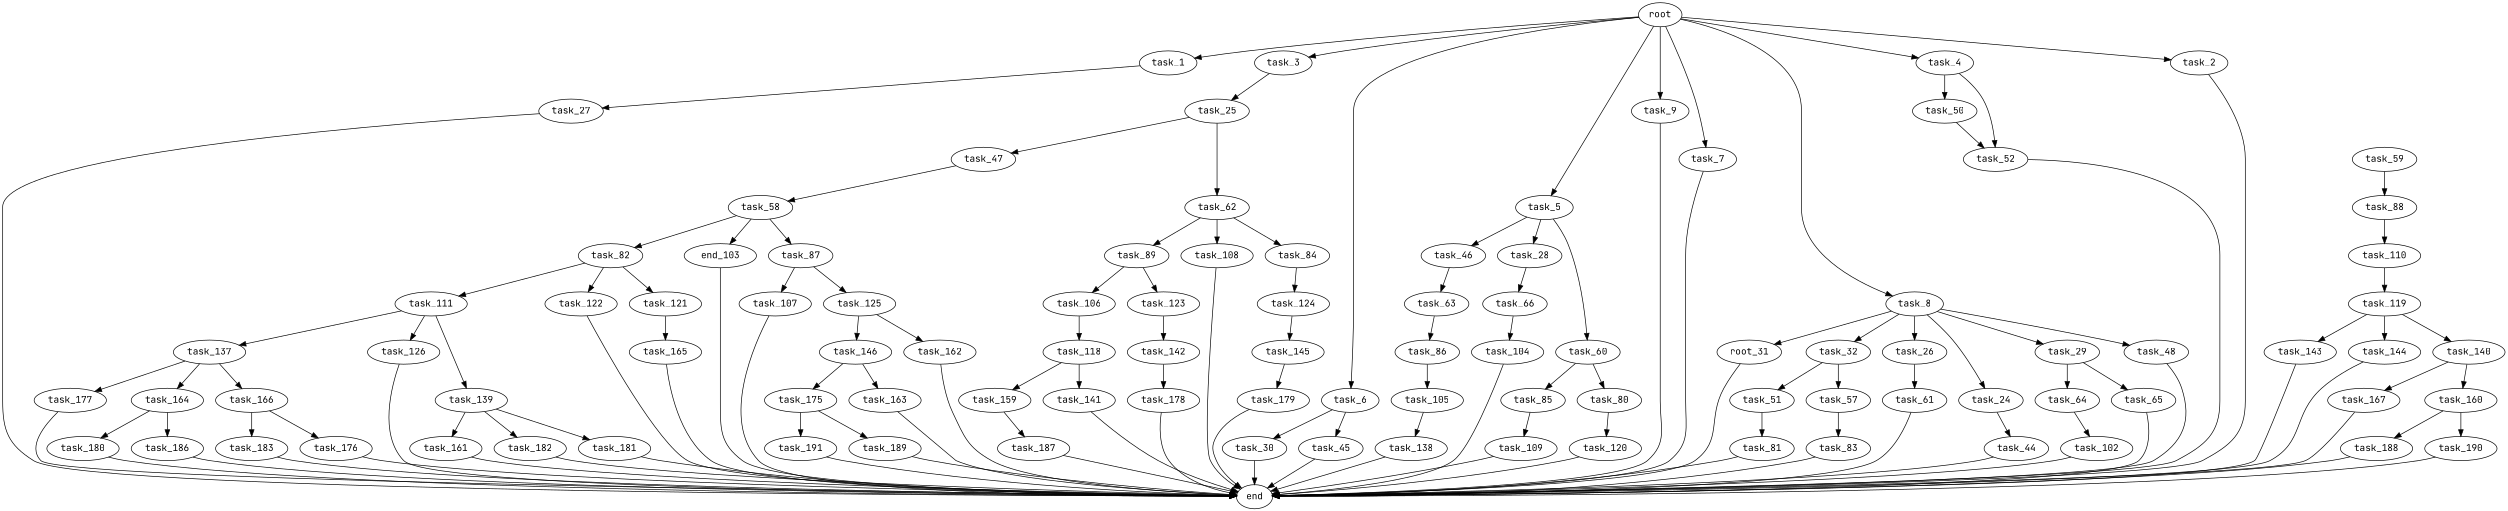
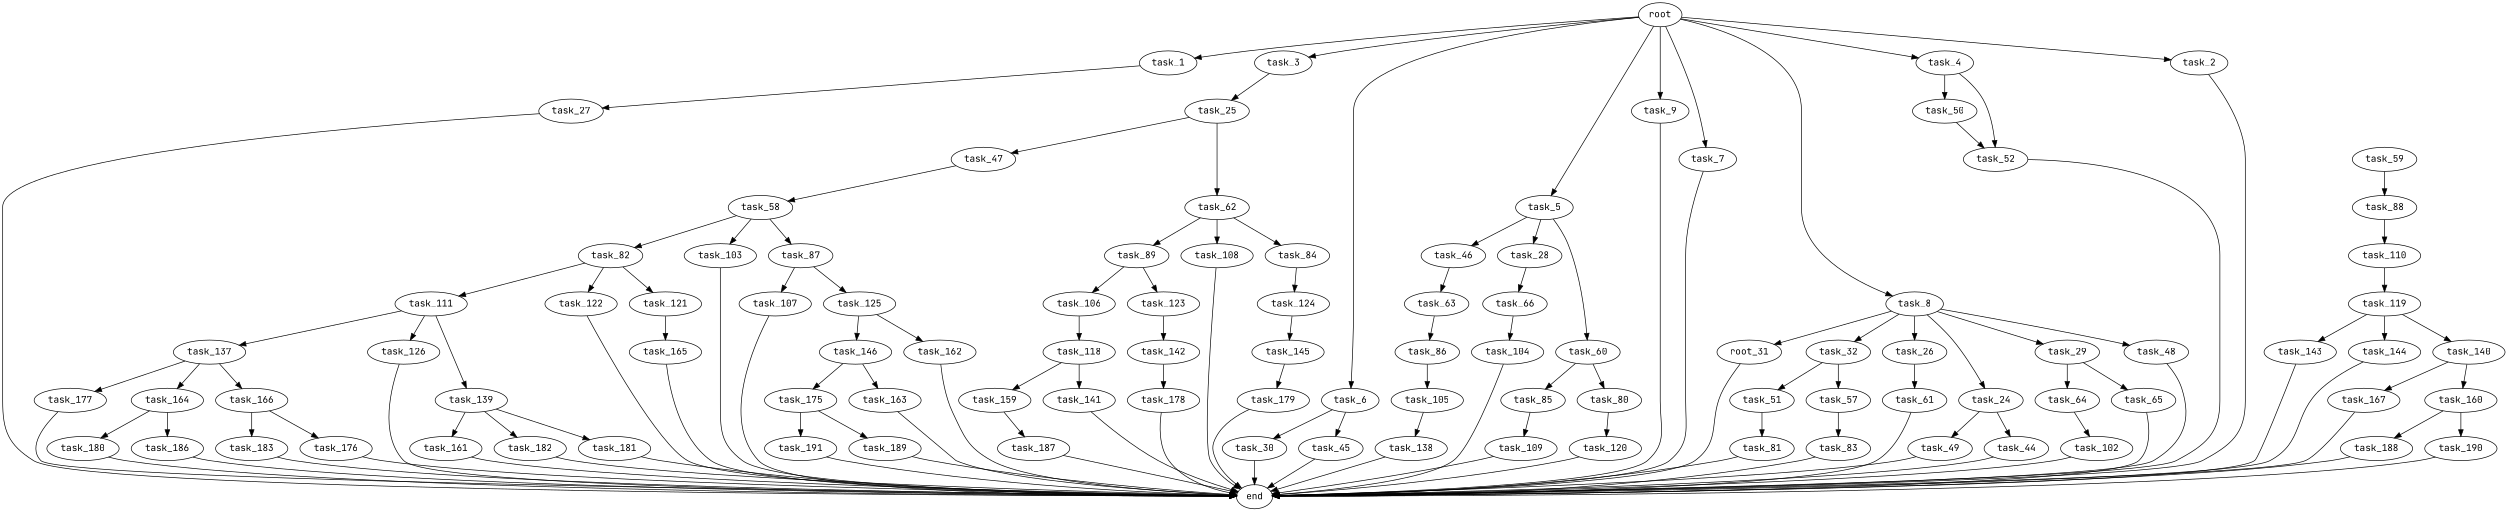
(720, 256) -> (720, 256)
none -> (1940, 449)
